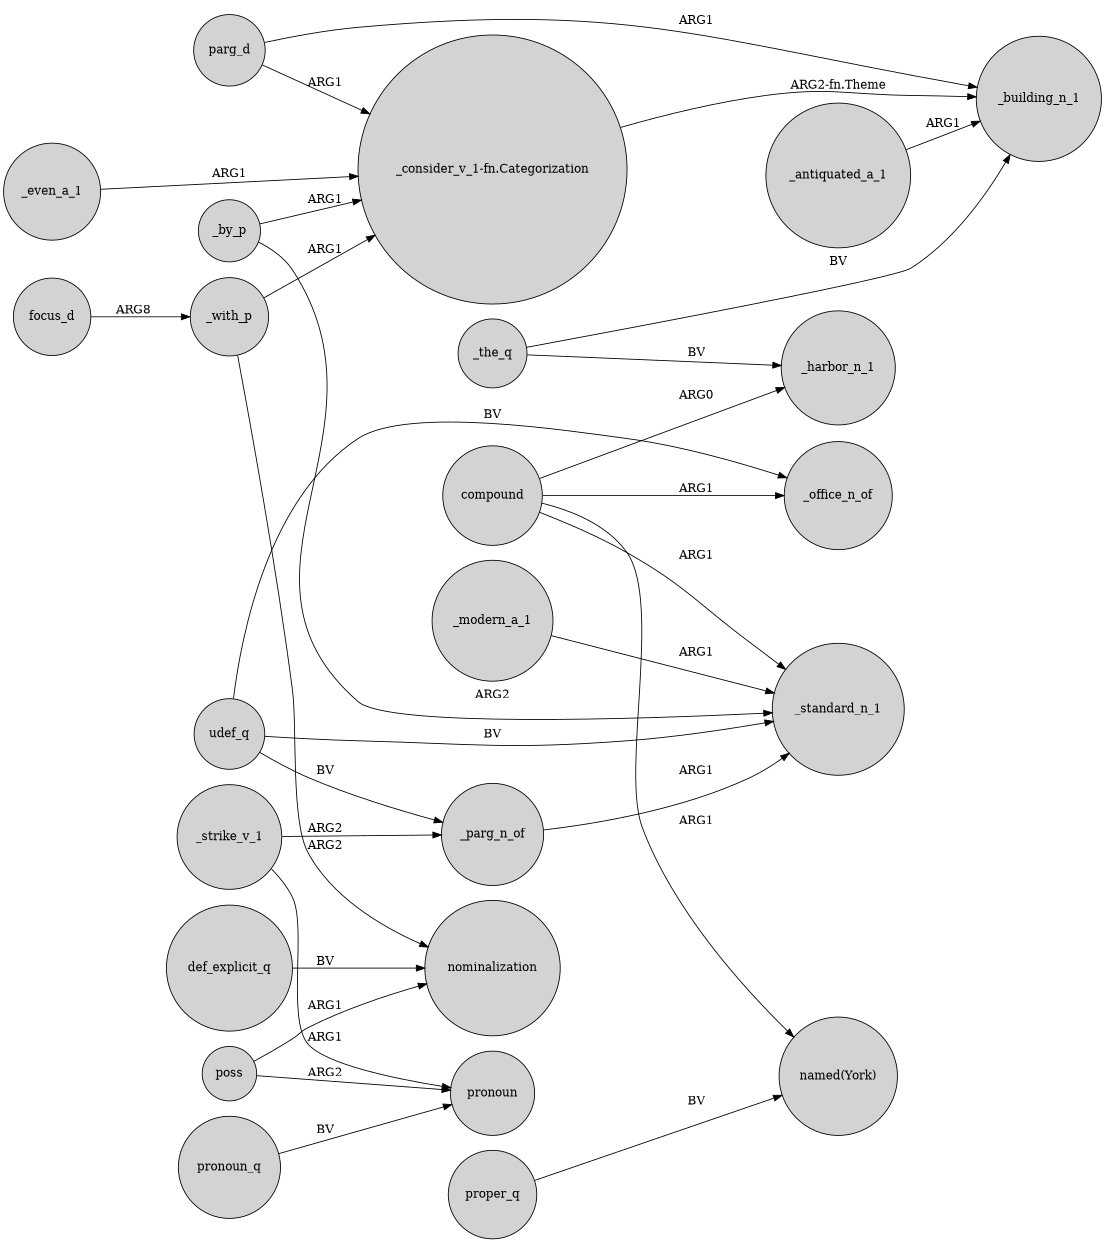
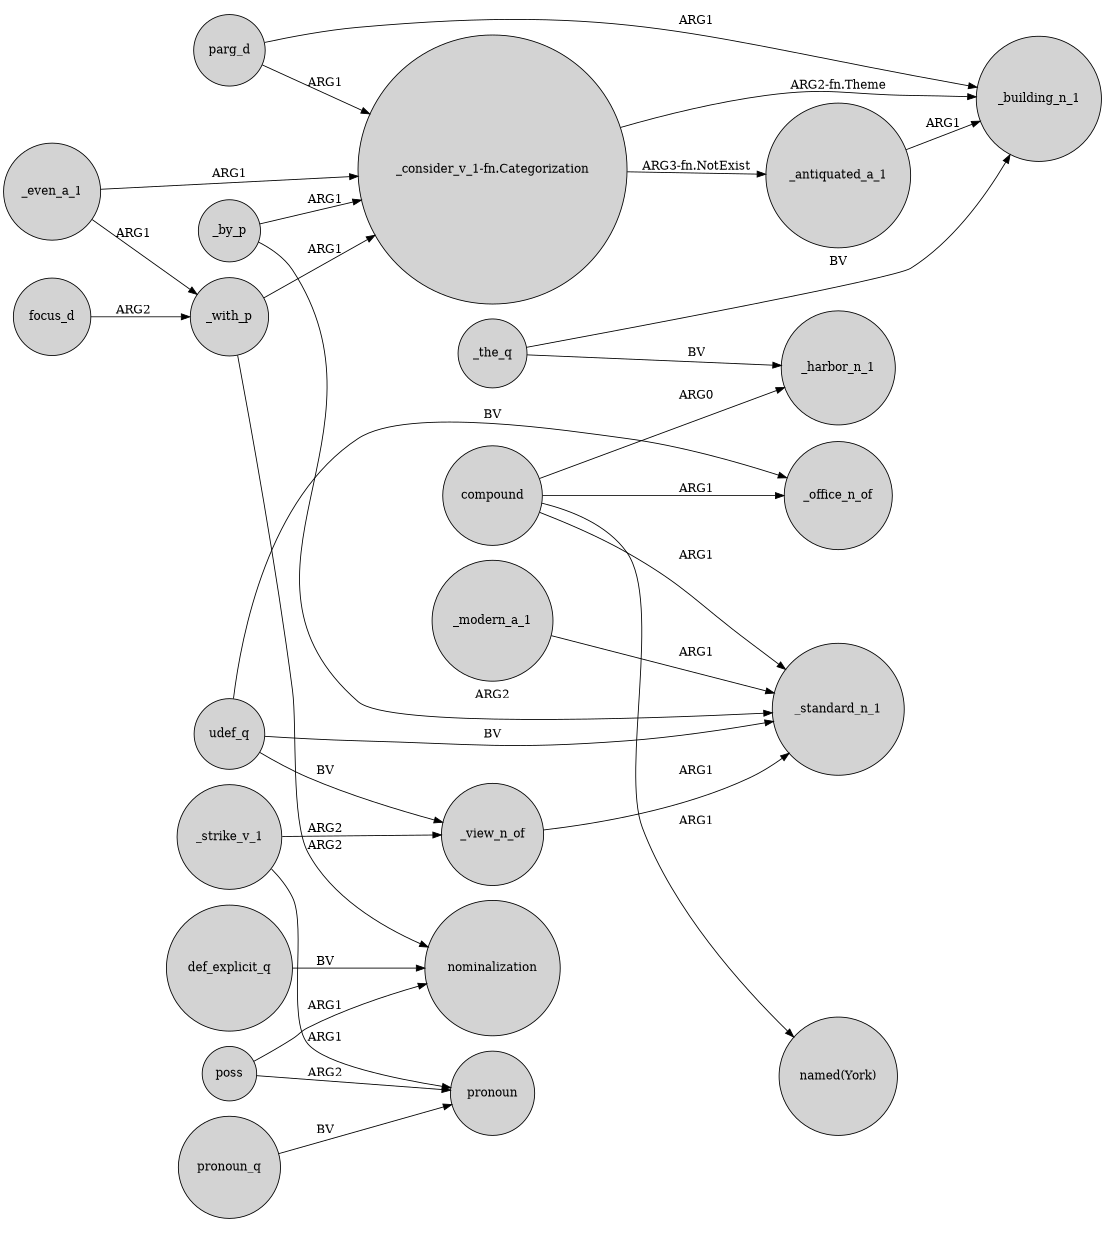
none -> (692, 173)
none -> (141, 254)
(134, 310) -> (134, 310)
(493, 834) -> (493, 834)
(493, 1195) -> none
